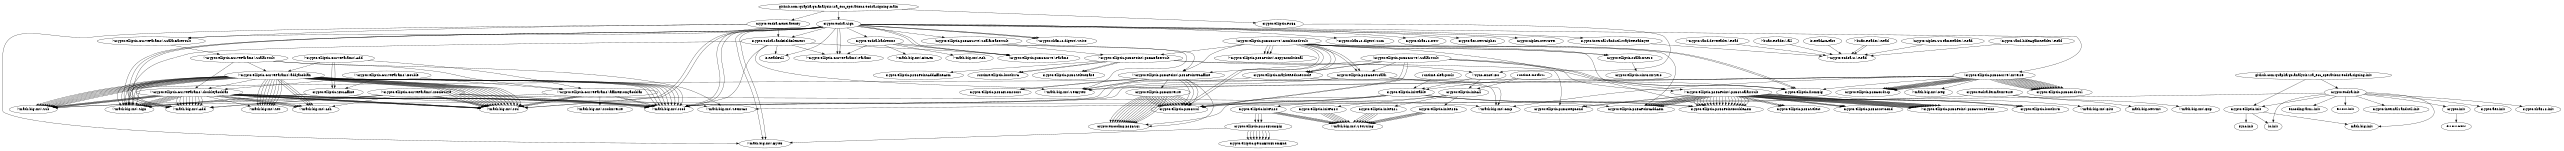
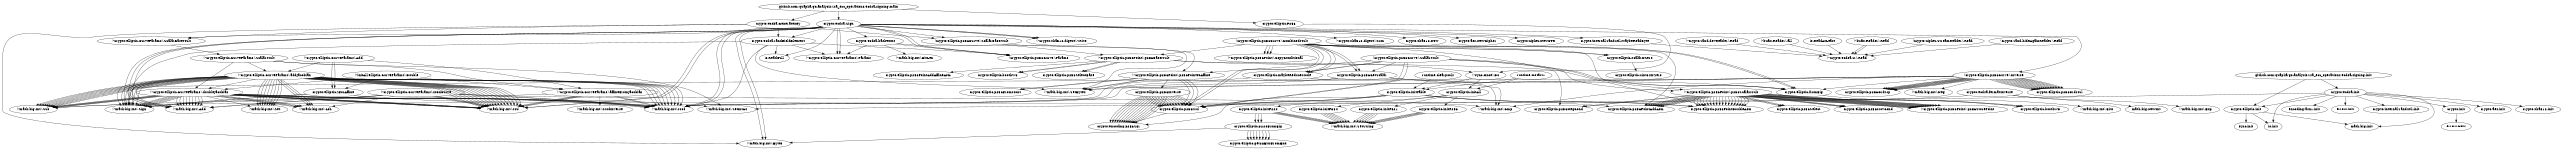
none -> (866, 33)
(1212, 54) -> none
(969, 58) -> none
(387, 75) -> (387, 75)
(998, 75) -> (998, 75)
(1210, 114) -> (1150, 118)
